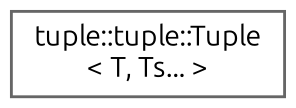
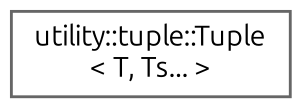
(148, 54) -> (151, 54)
